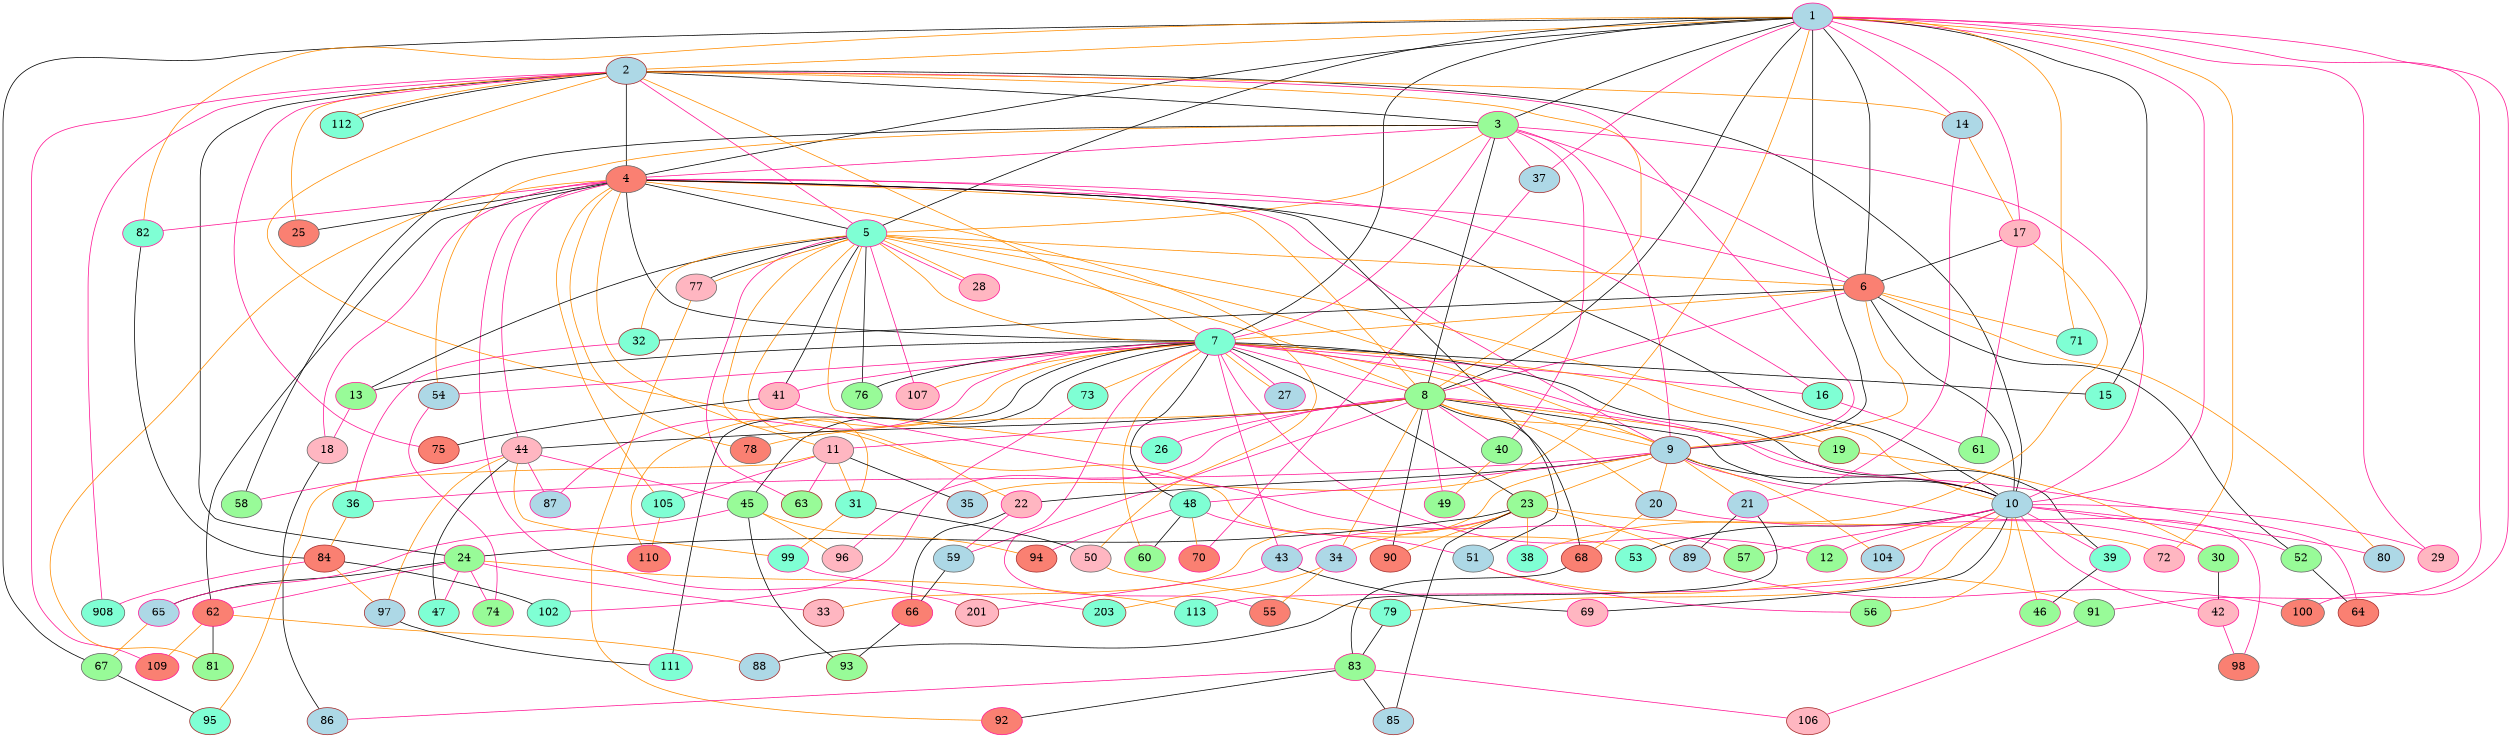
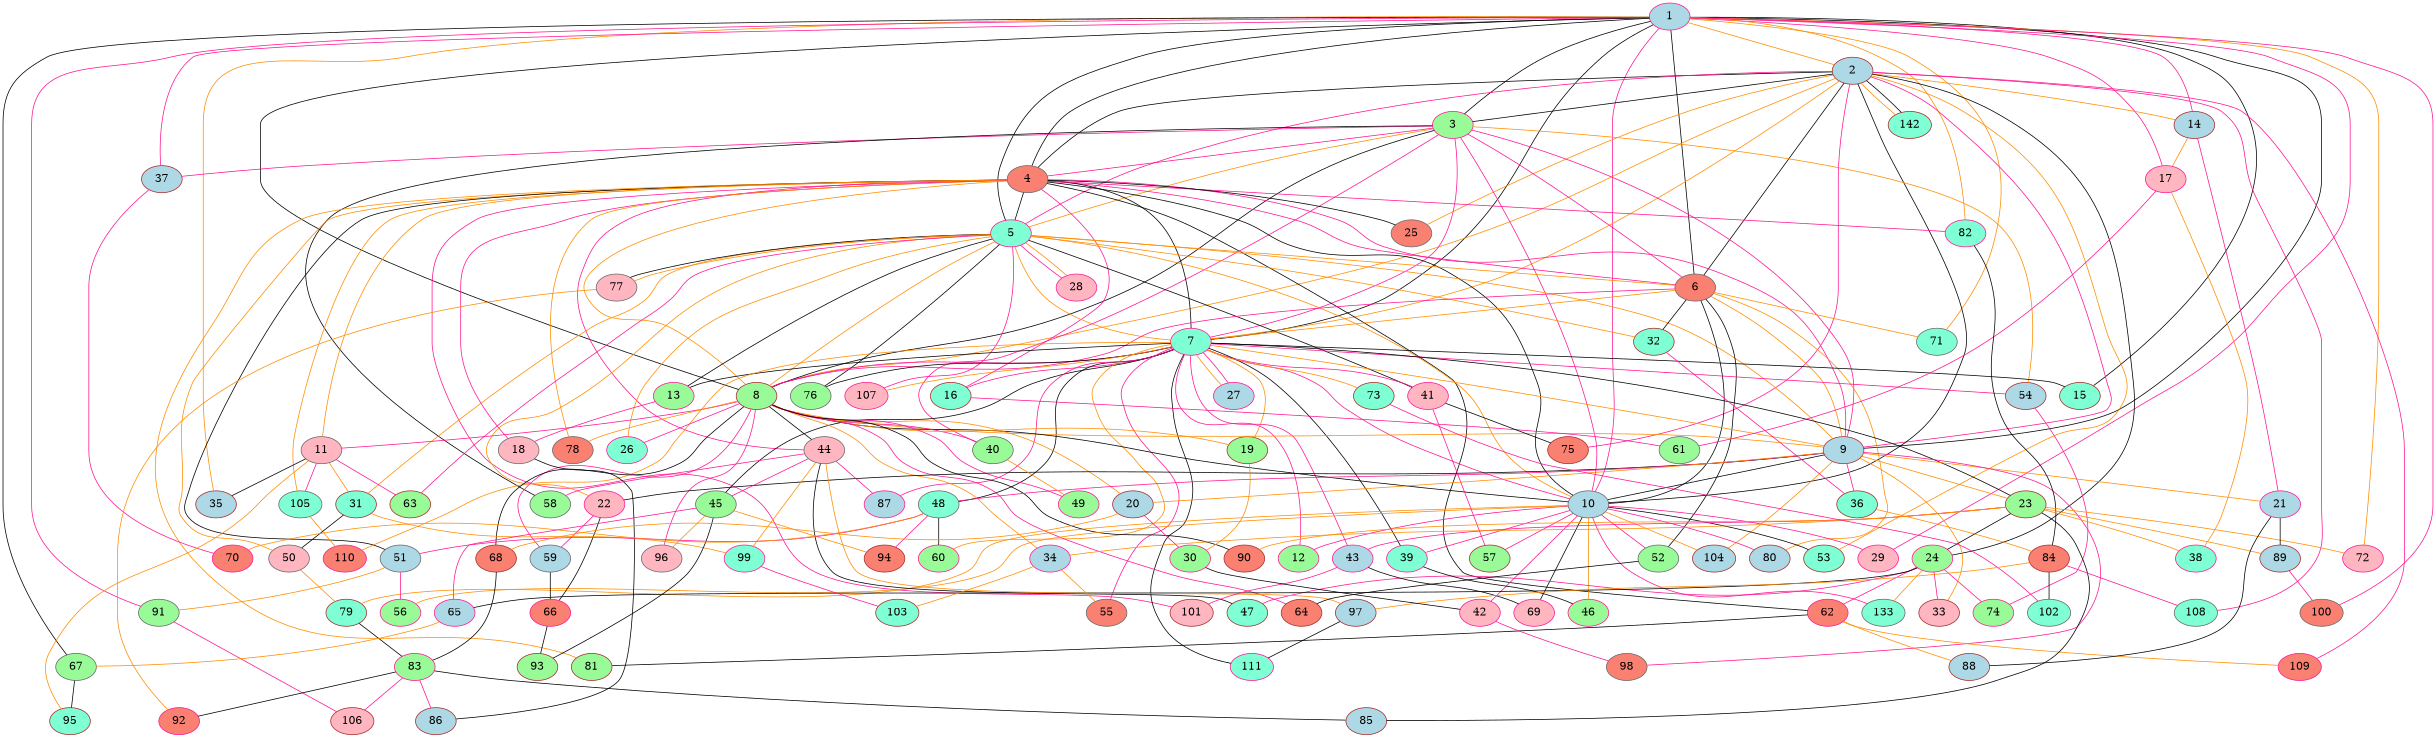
(342, 125) -> (1910, 125)
(1942, 260) -> (1774, 179)
(103, 613) -> (2196, 613)
(977, 613) -> (1192, 613)
(1104, 613) -> (897, 613)
(1196, 613) -> (1883, 613)
(1871, 613) -> (400, 613)
